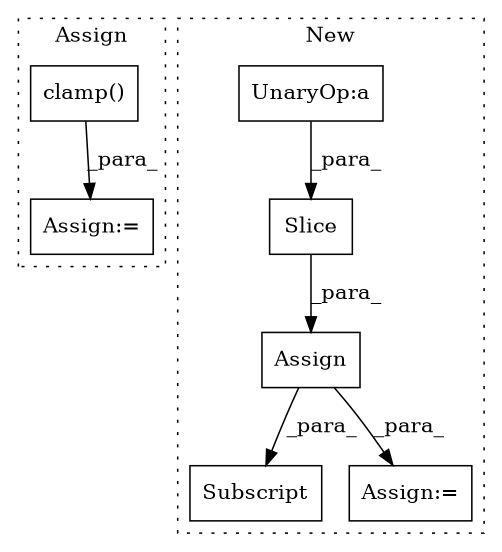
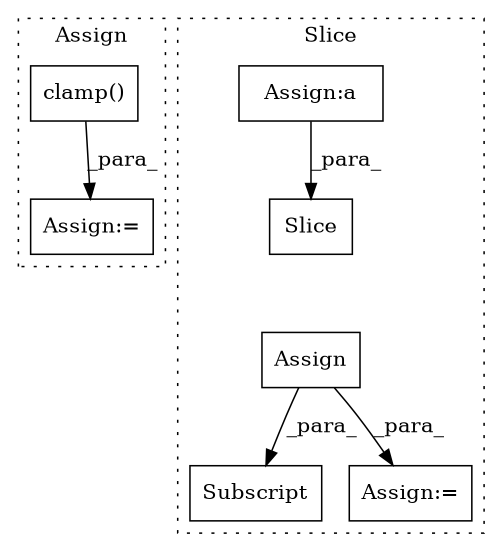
(331, 36) -> (331, 36)
(311, 93) -> (311, 93)
(311, 286) -> none
